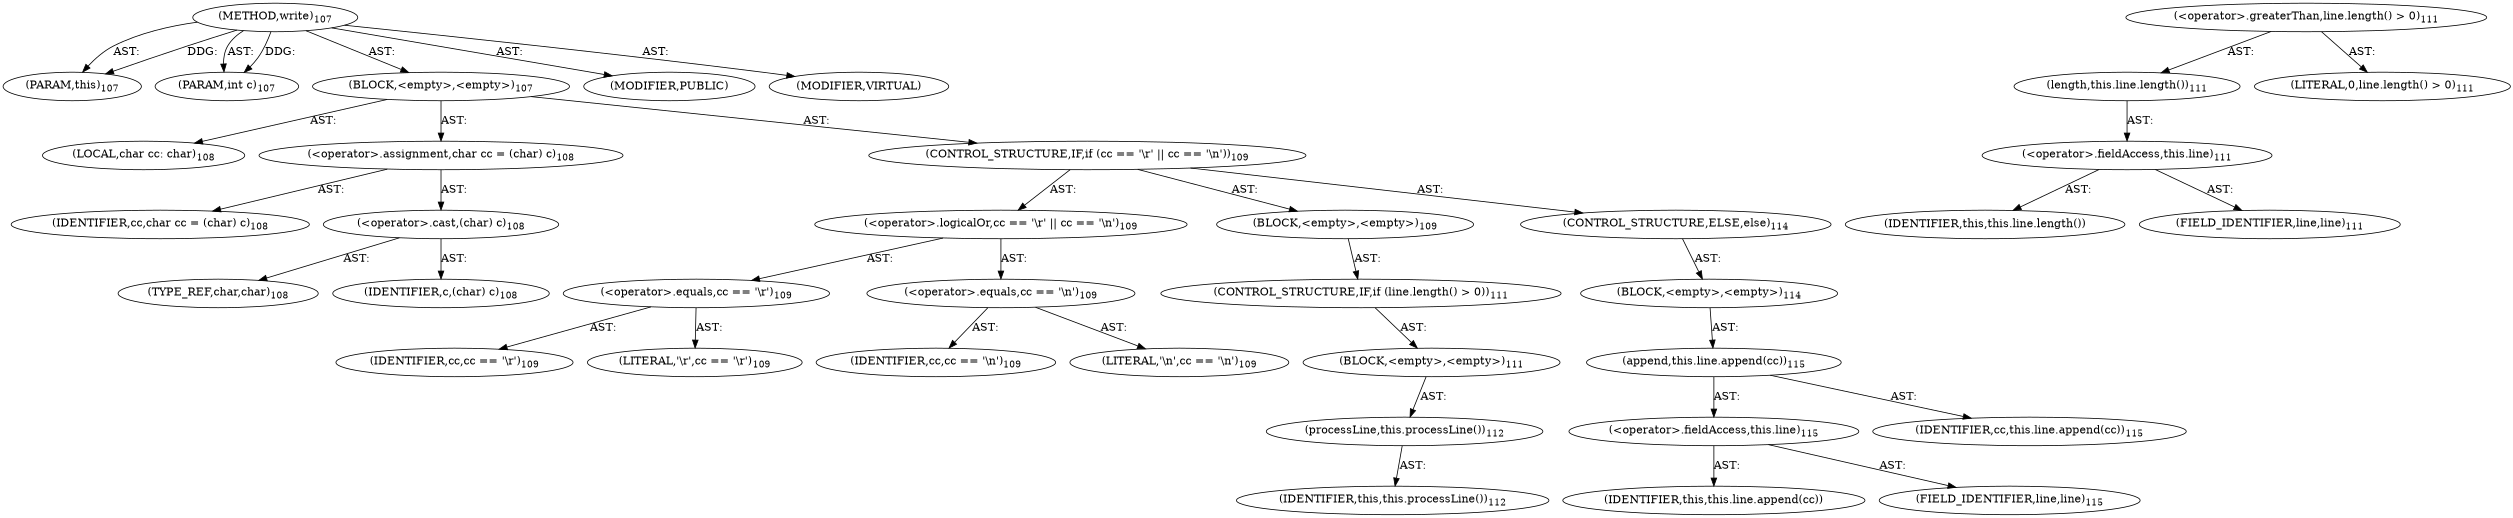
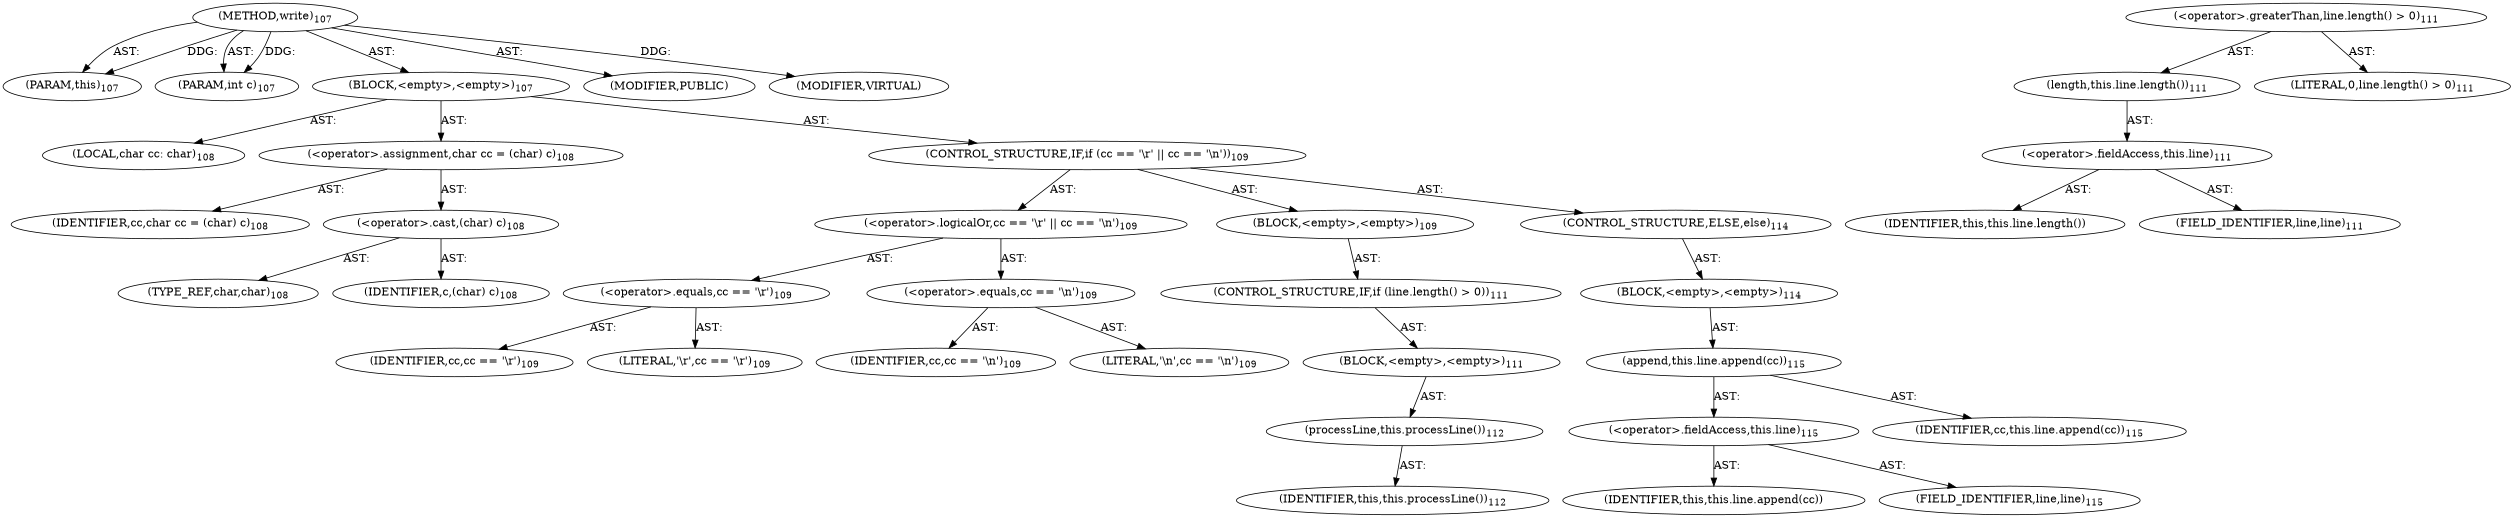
(658, 52) -> (658, 52)
